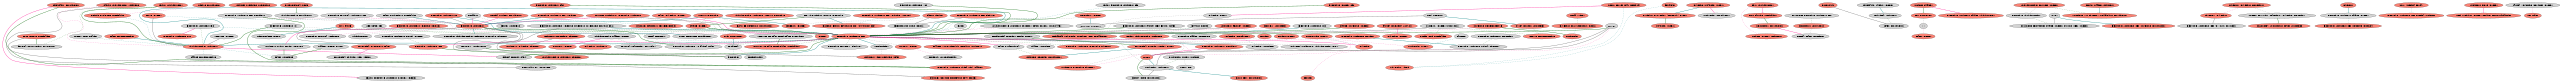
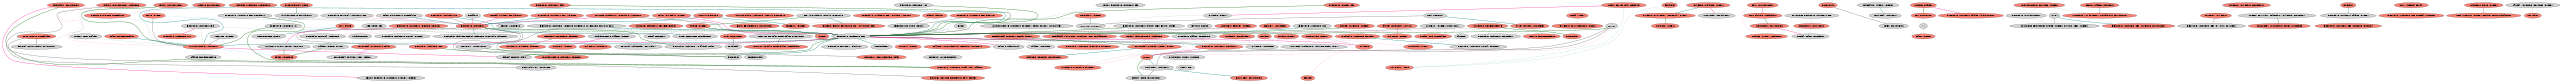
(851, 36) -> (851, 36)
(1012, 36) -> (1012, 36)
(284, 57) -> (284, 57)
